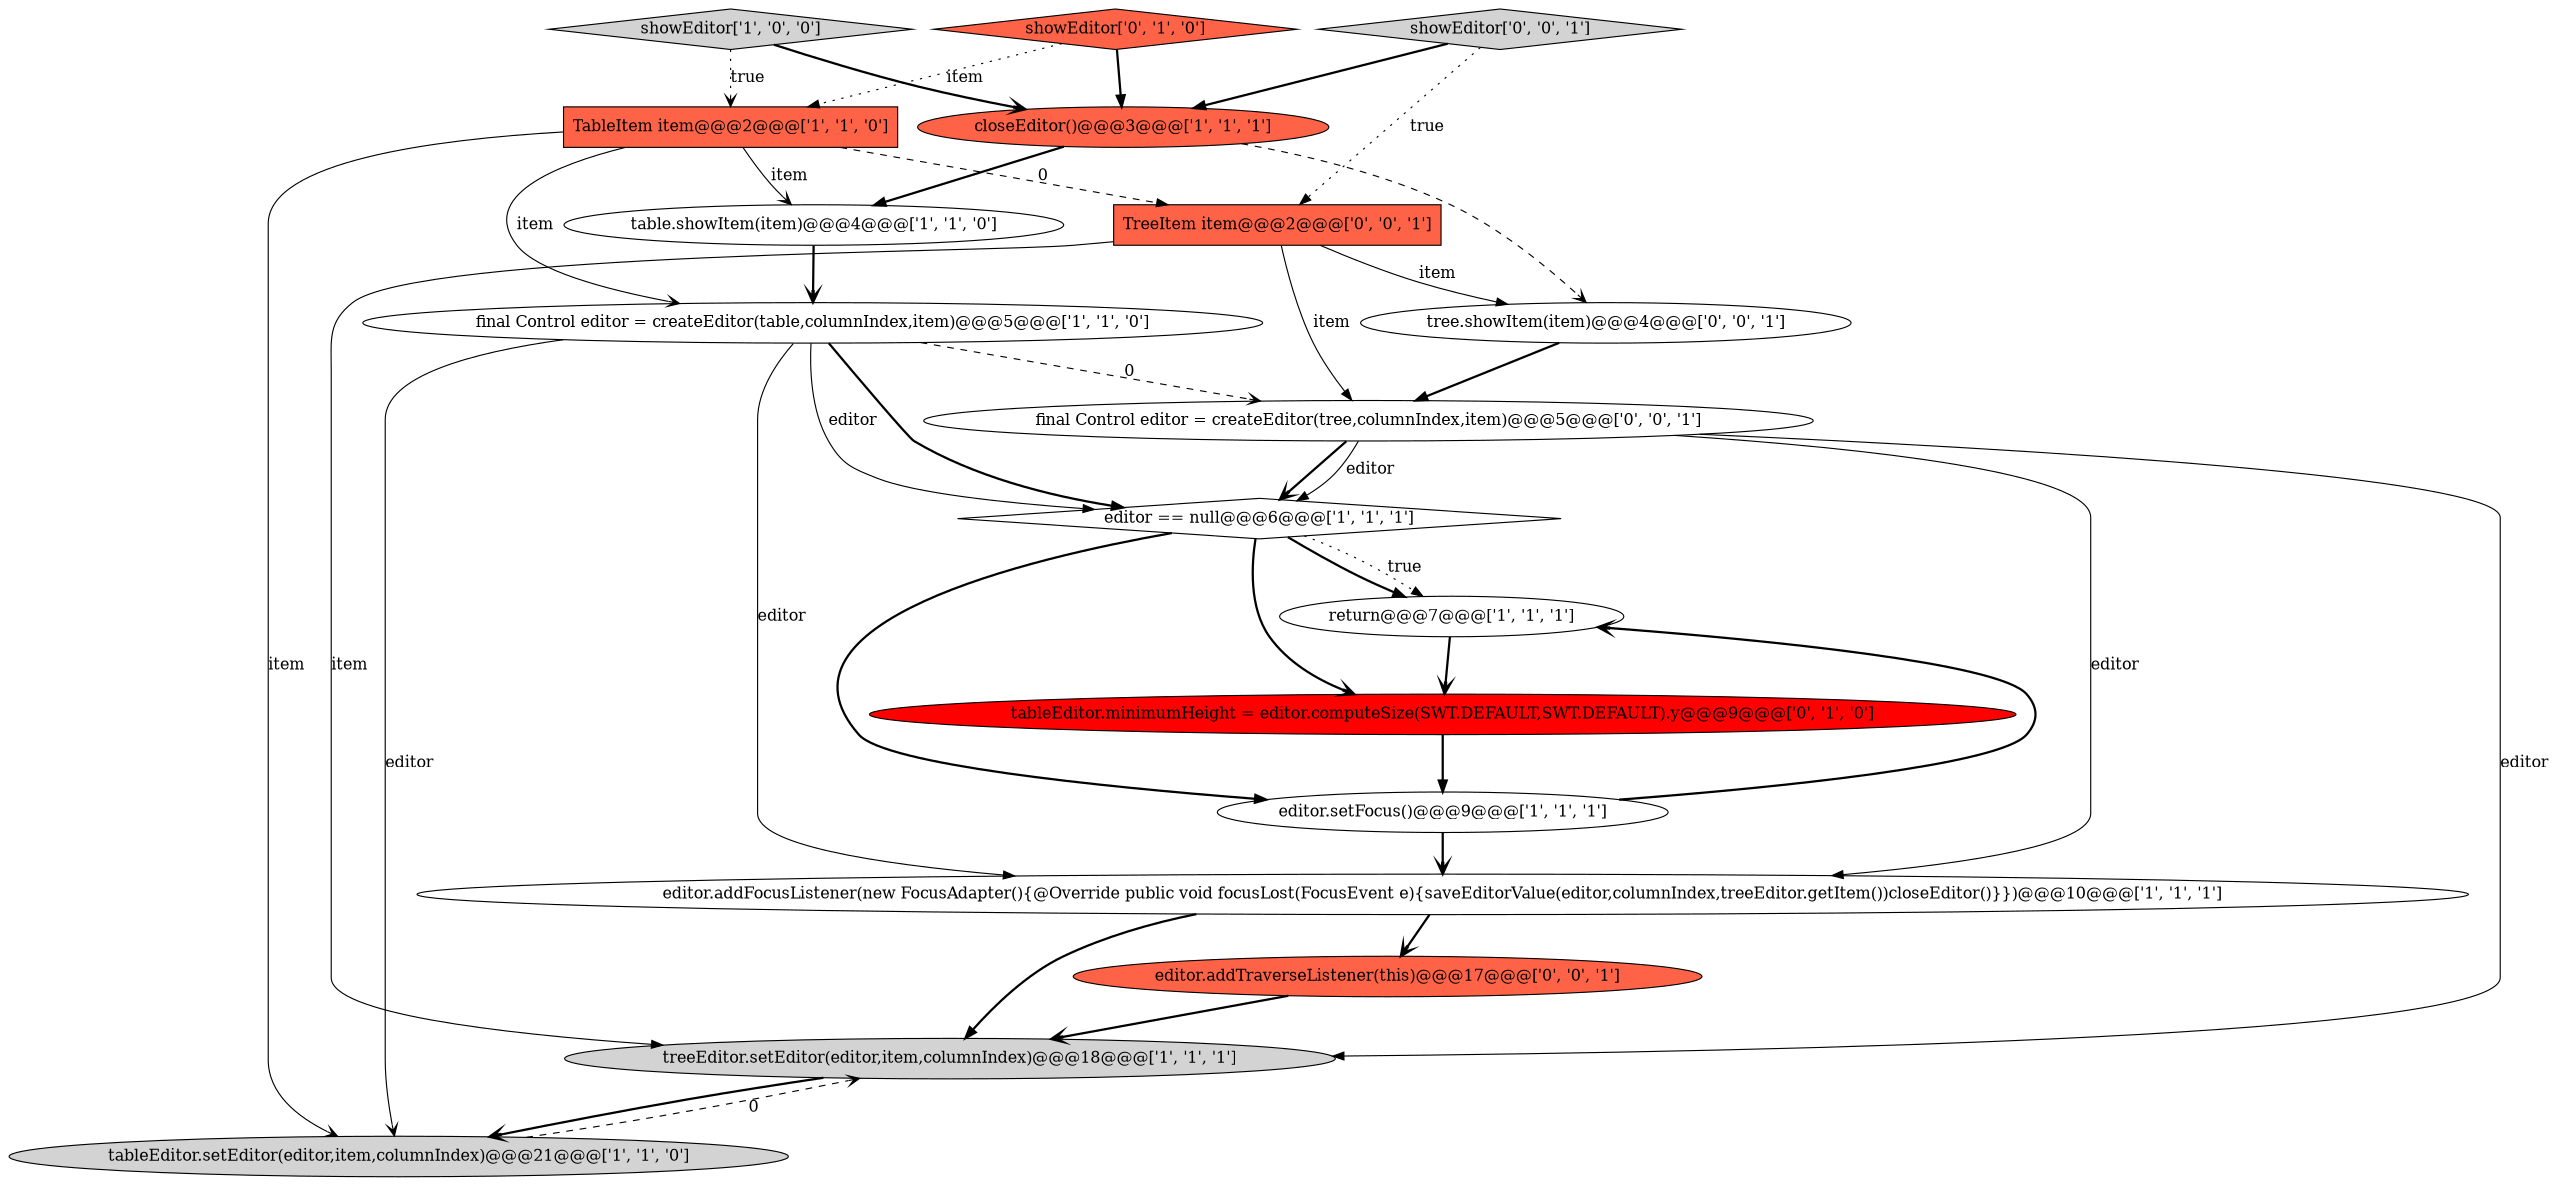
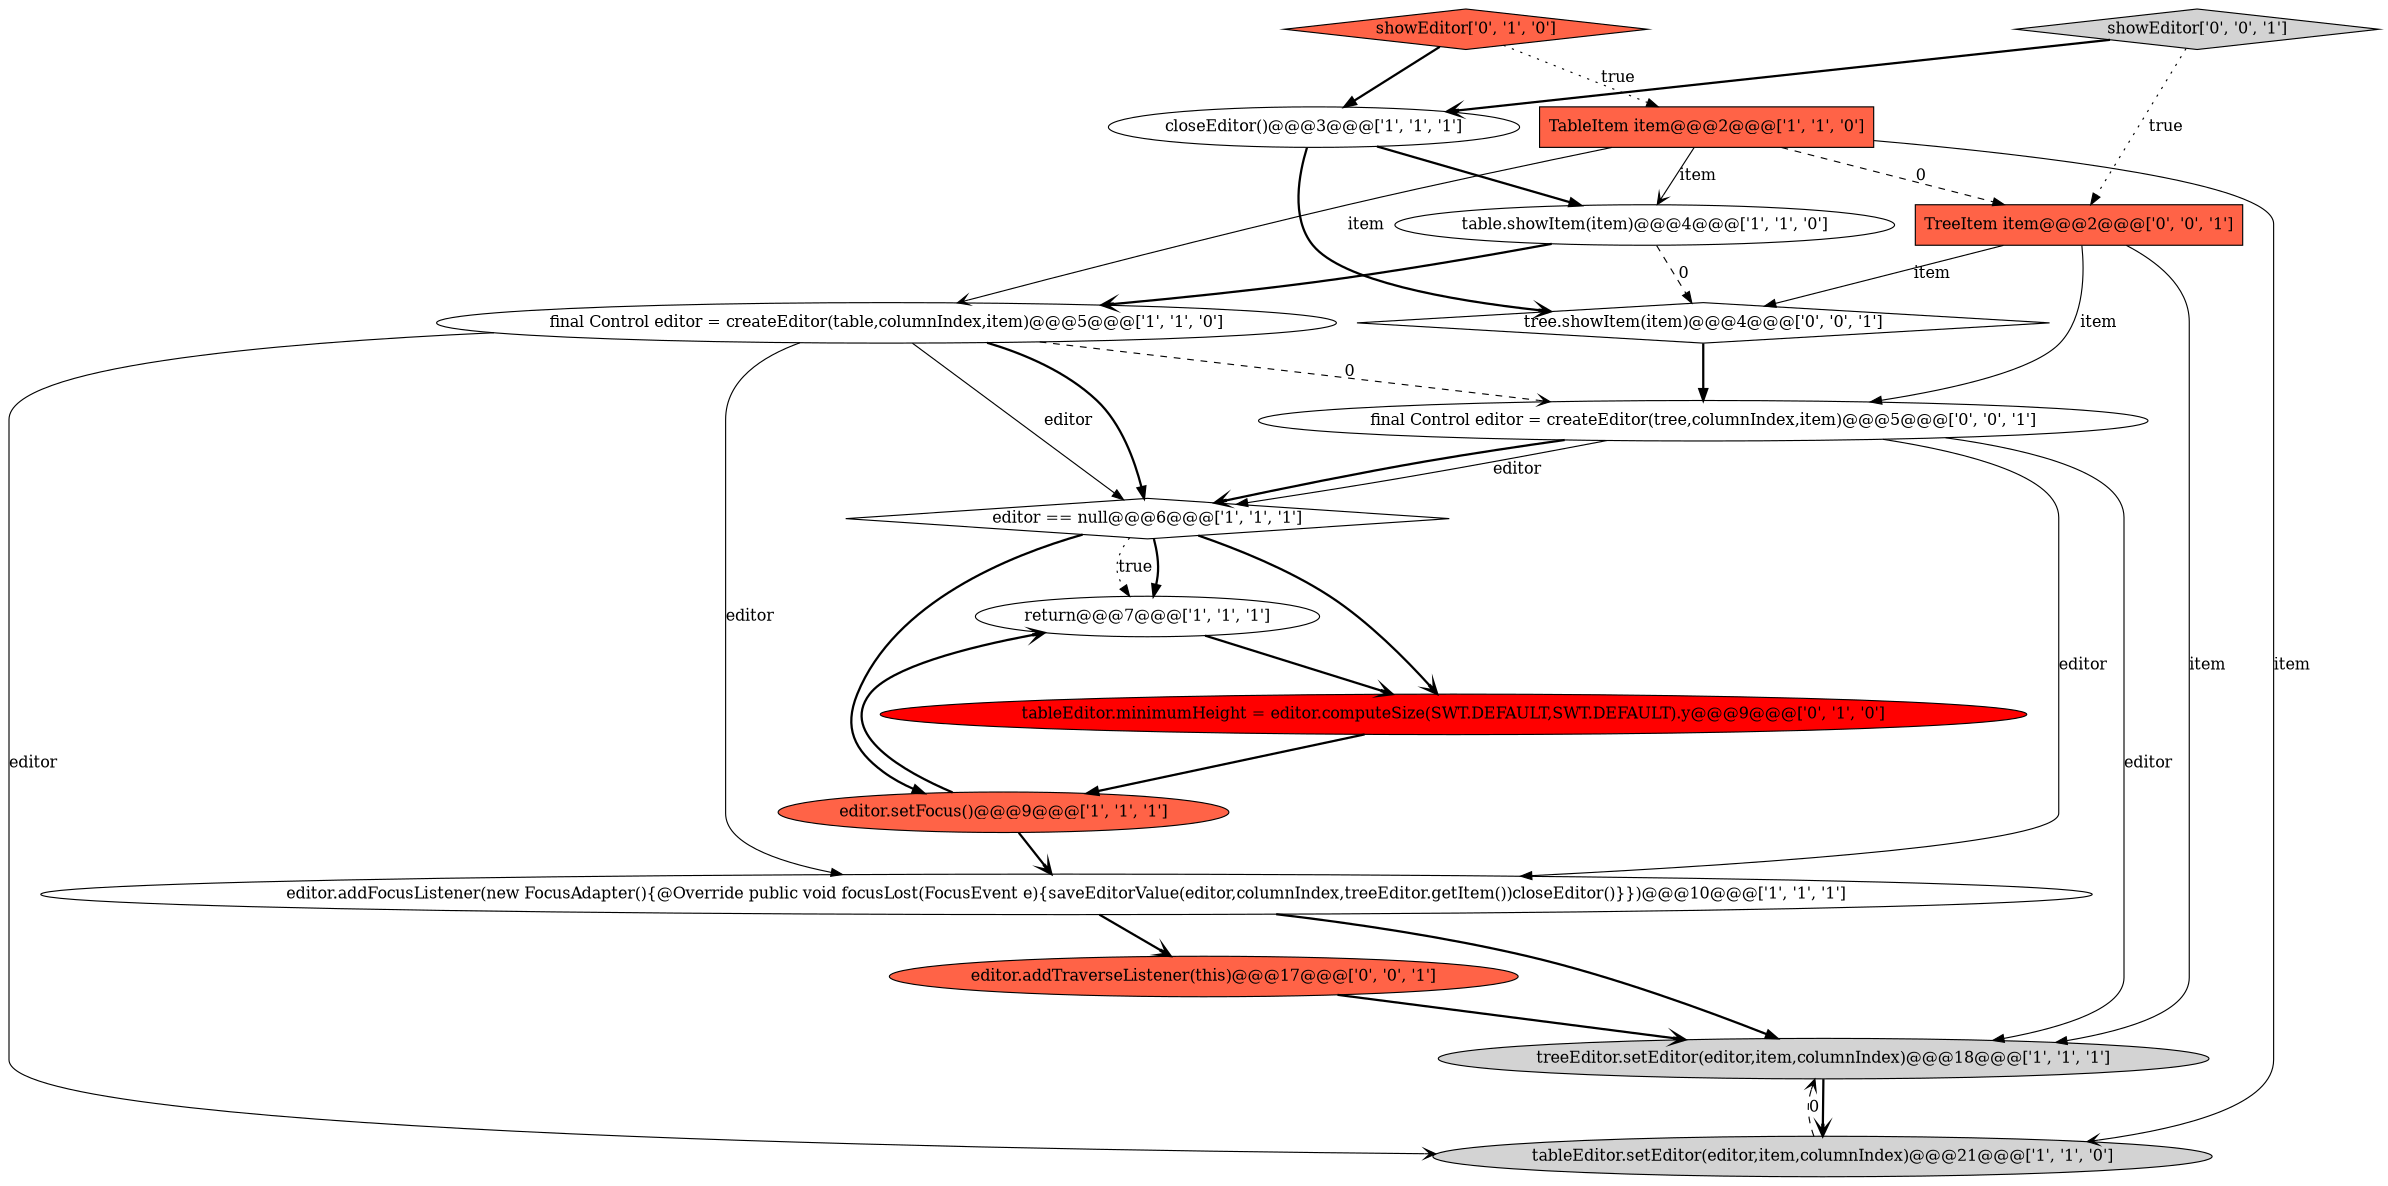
(731, 29) -> none
(1326, 74) -> (1784, 75)
(965, 78) -> (1618, 78)
(1123, 127) -> (1314, 127)
(1422, 192) -> (1380, 281)
none -> (1671, 269)
(1606, 323) -> (1703, 323)
(1443, 812) -> (1004, 812)
